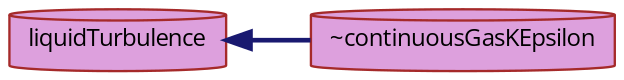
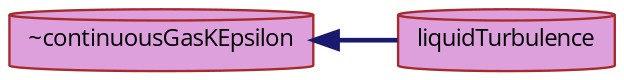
(281, 40) -> (368, 40)
